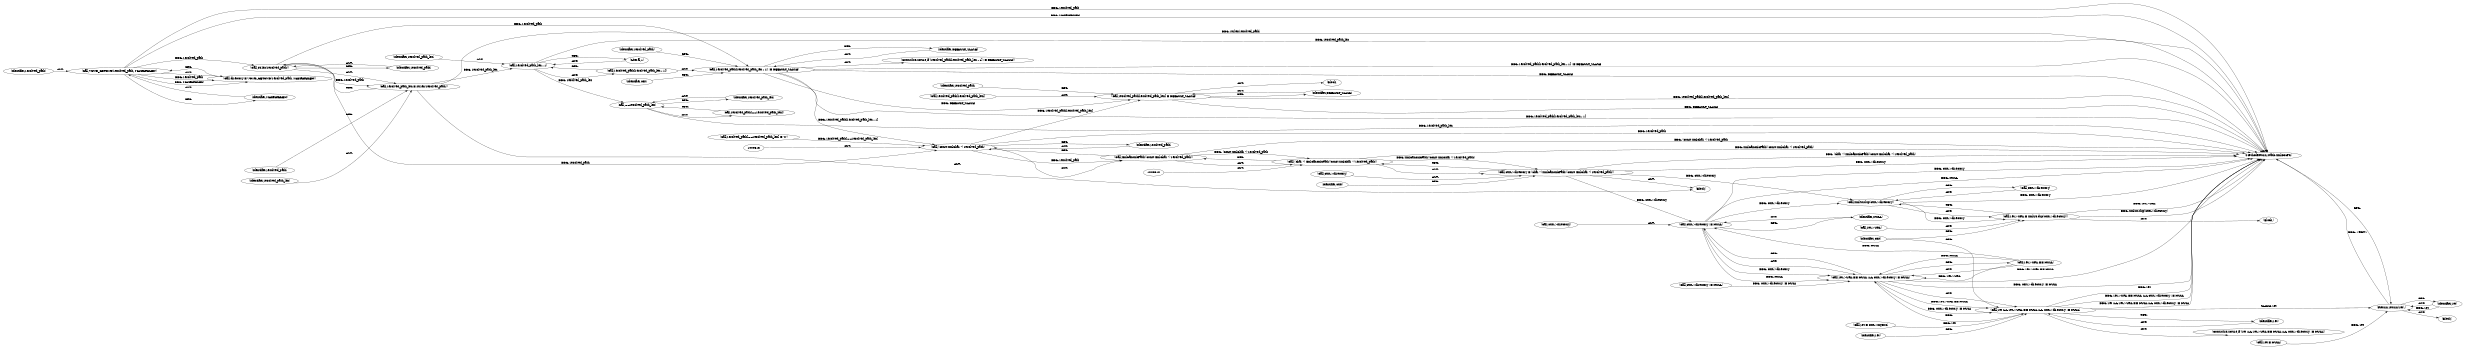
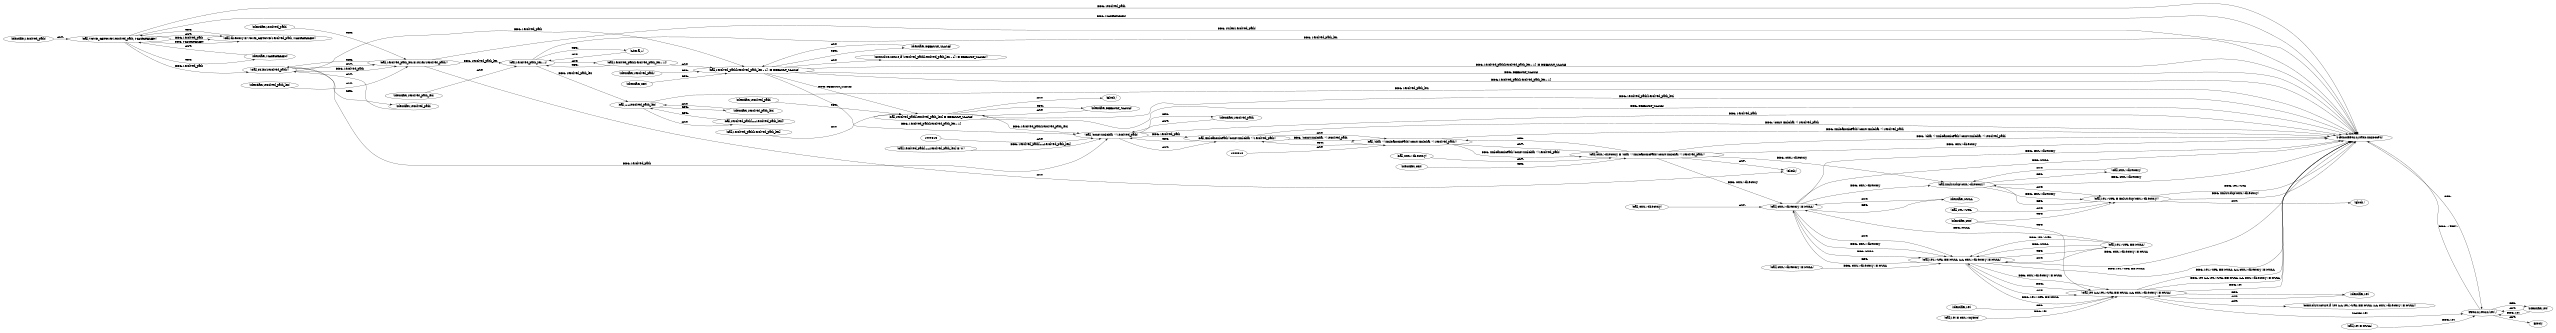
(1055, 122) -> (1017, 129)
